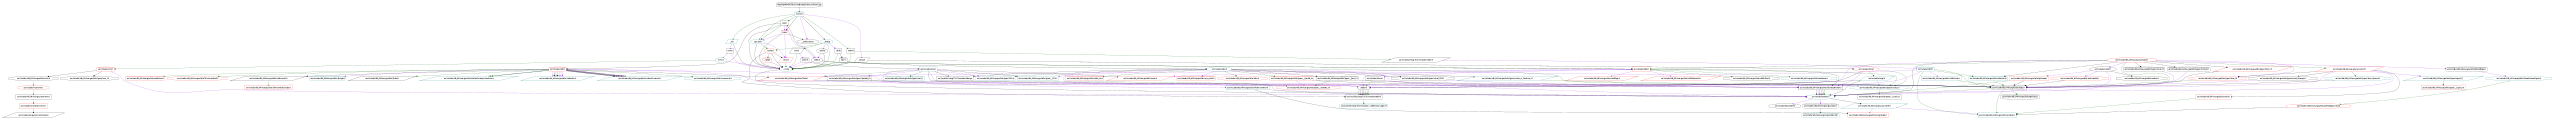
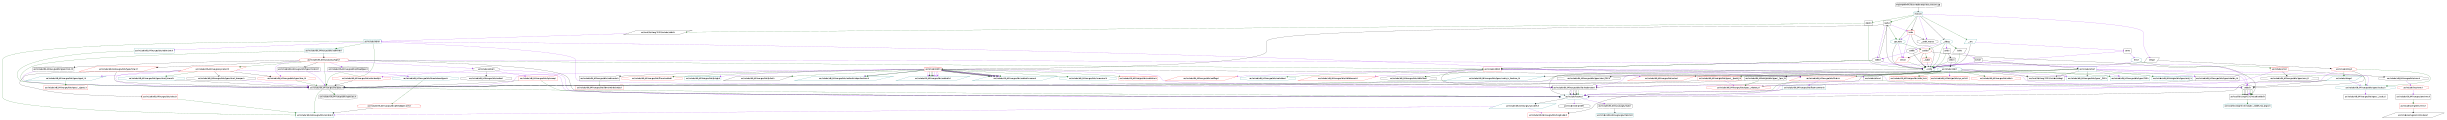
(2062, 69) -> (324, 55)
(268, 78) -> (599, 78)
